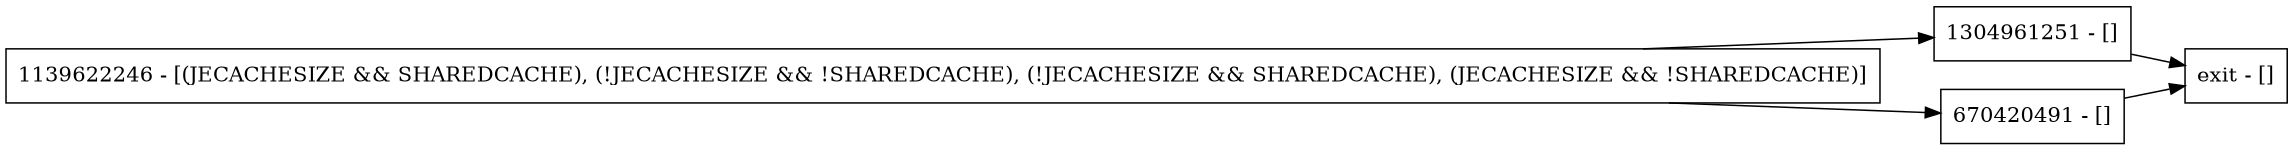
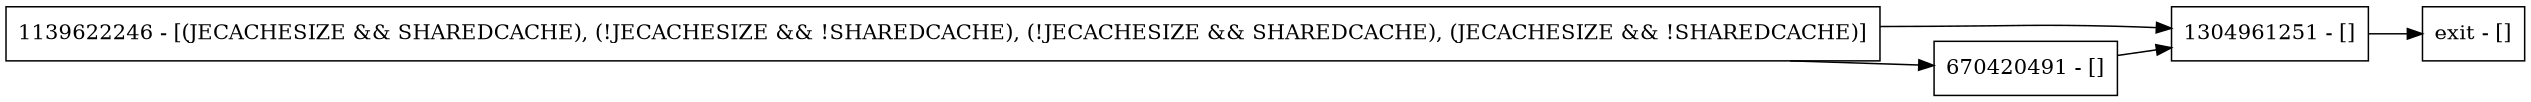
(2147, 94) -> (2137, 53)
